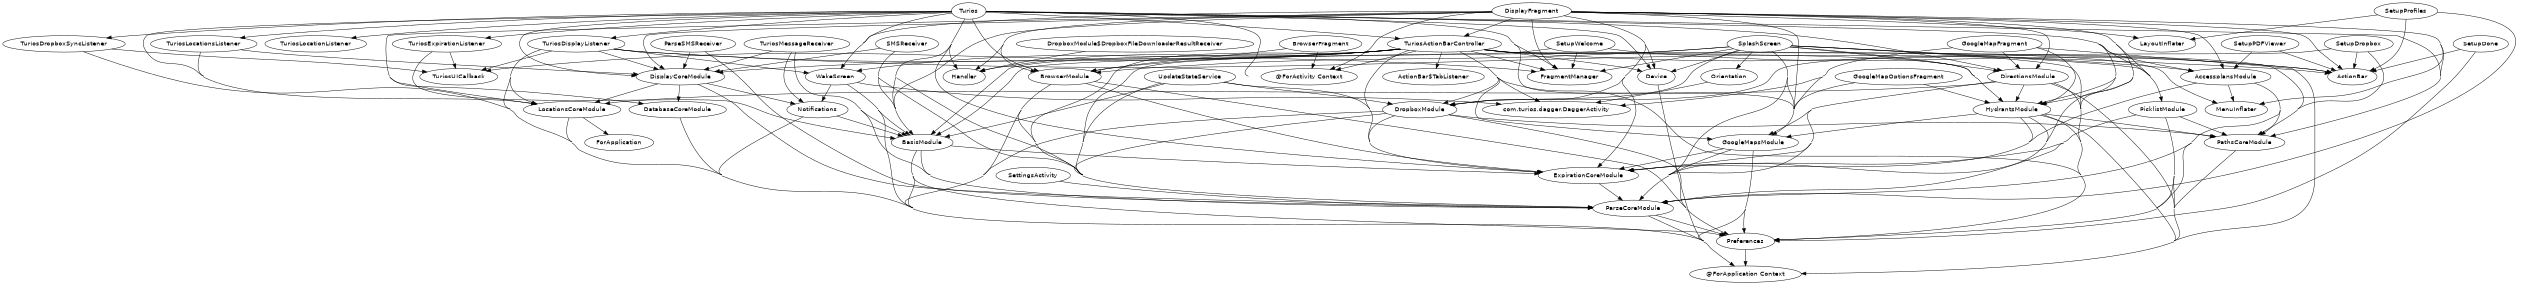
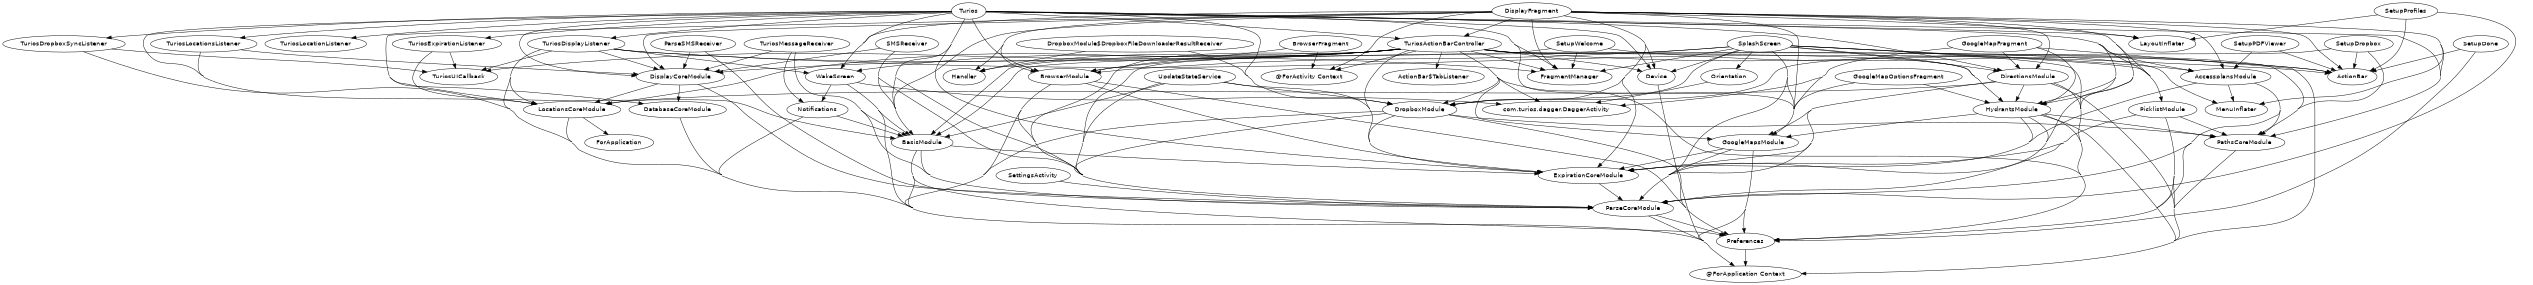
(950, 53) -> (1560, 22)
none -> (1024, 54)
none -> (1220, 60)
(745, 92) -> none
